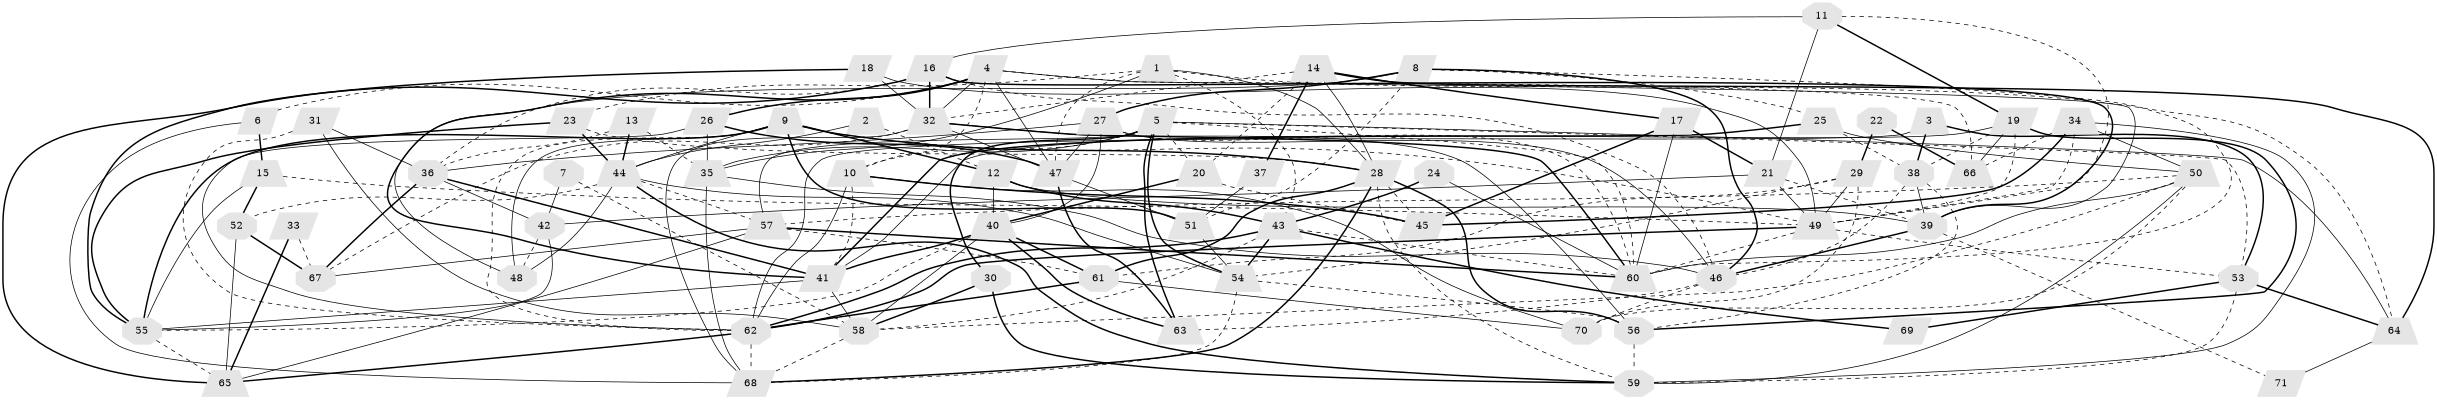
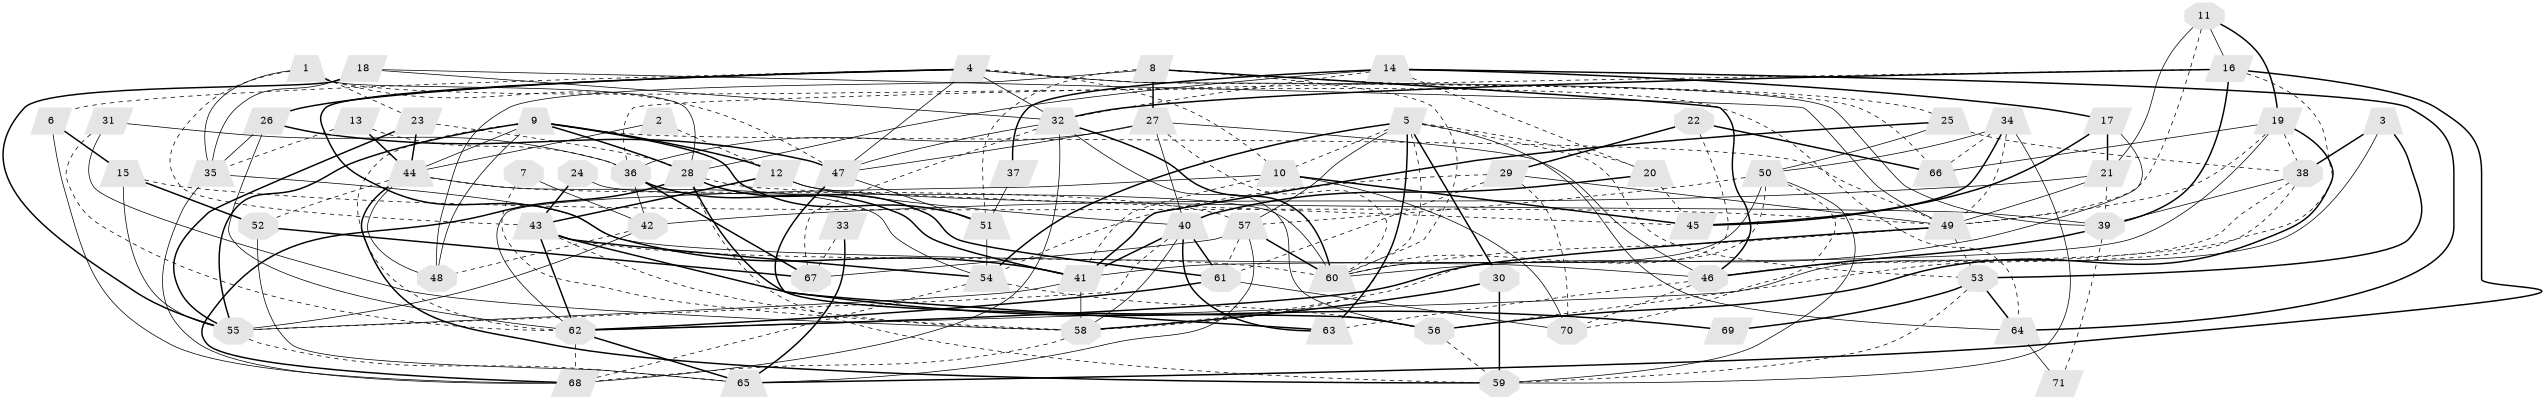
(930, 149) -> (250, 98)
none -> (1424, 257)
